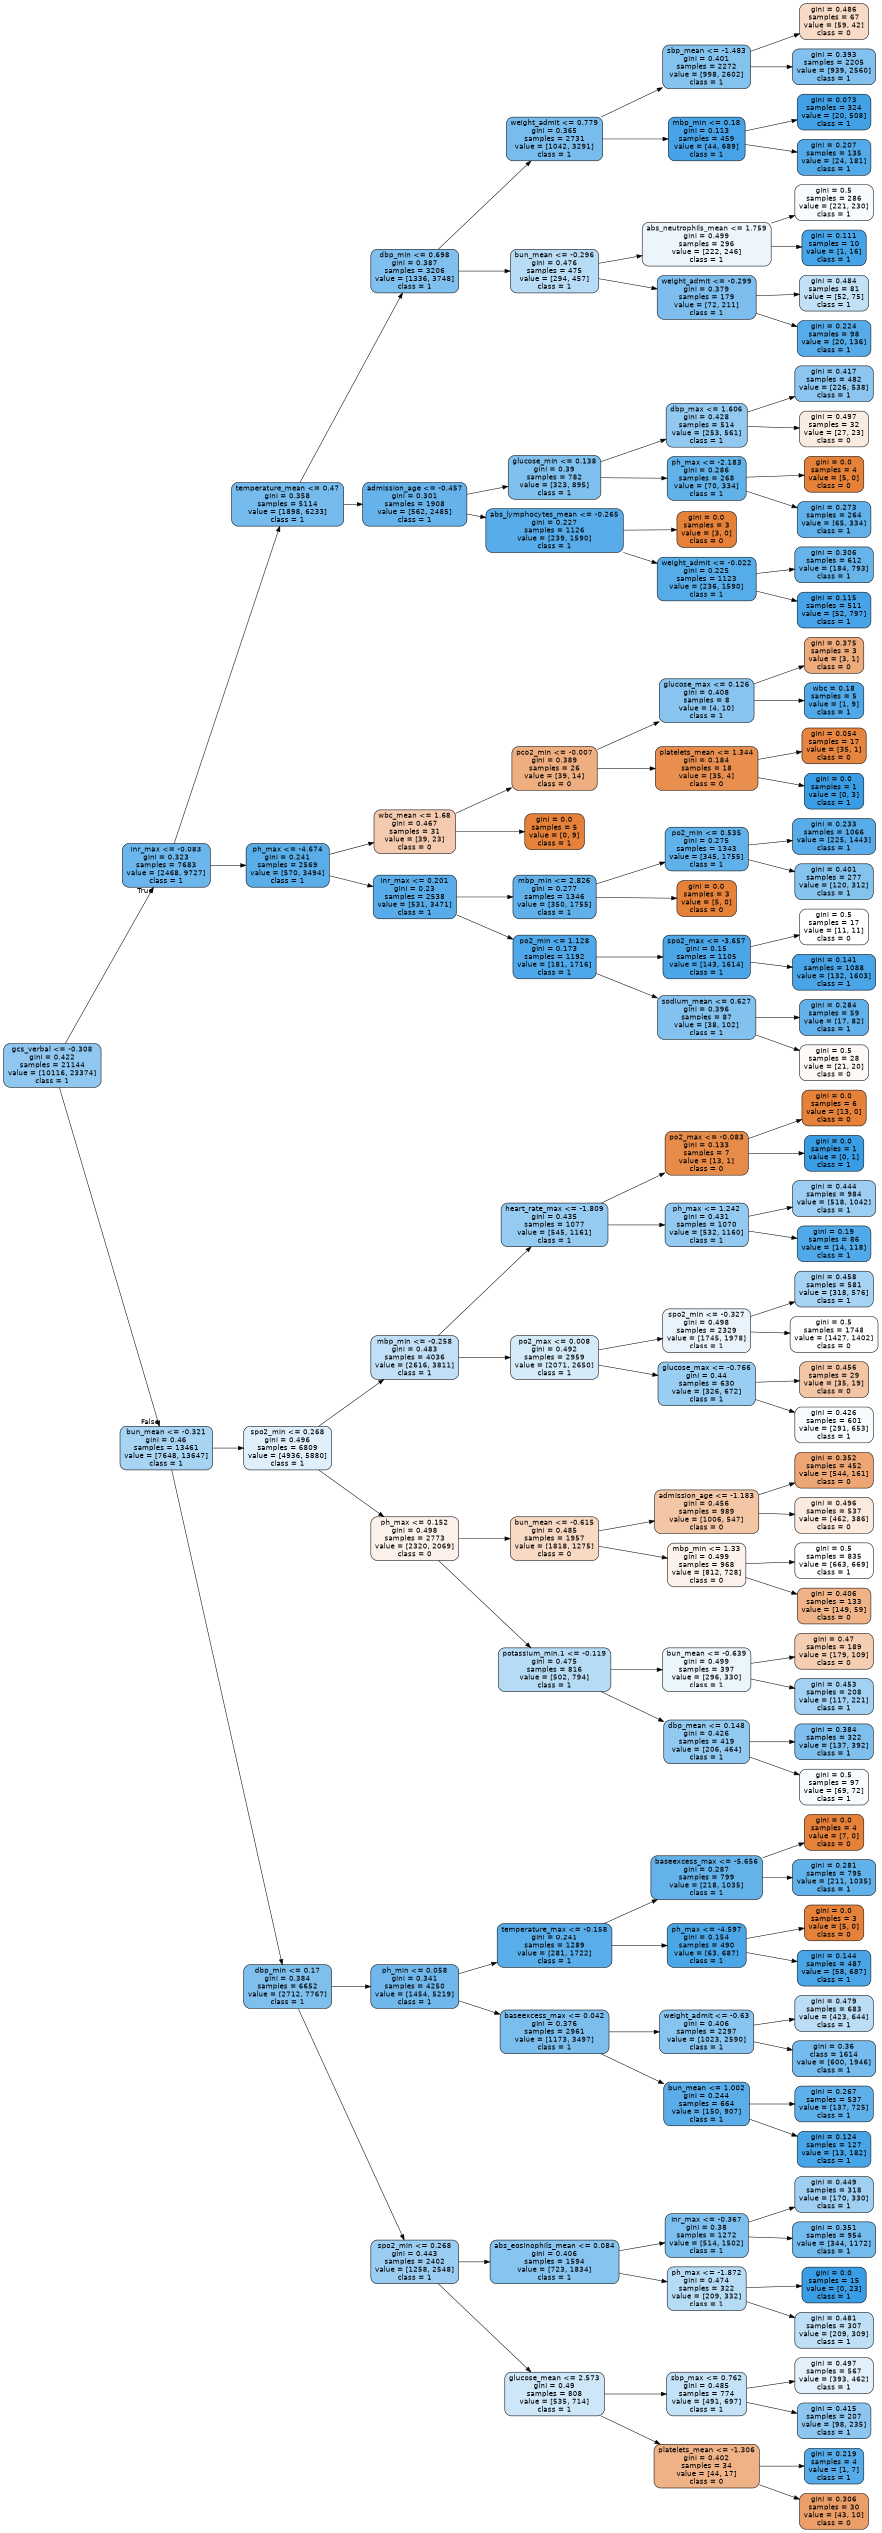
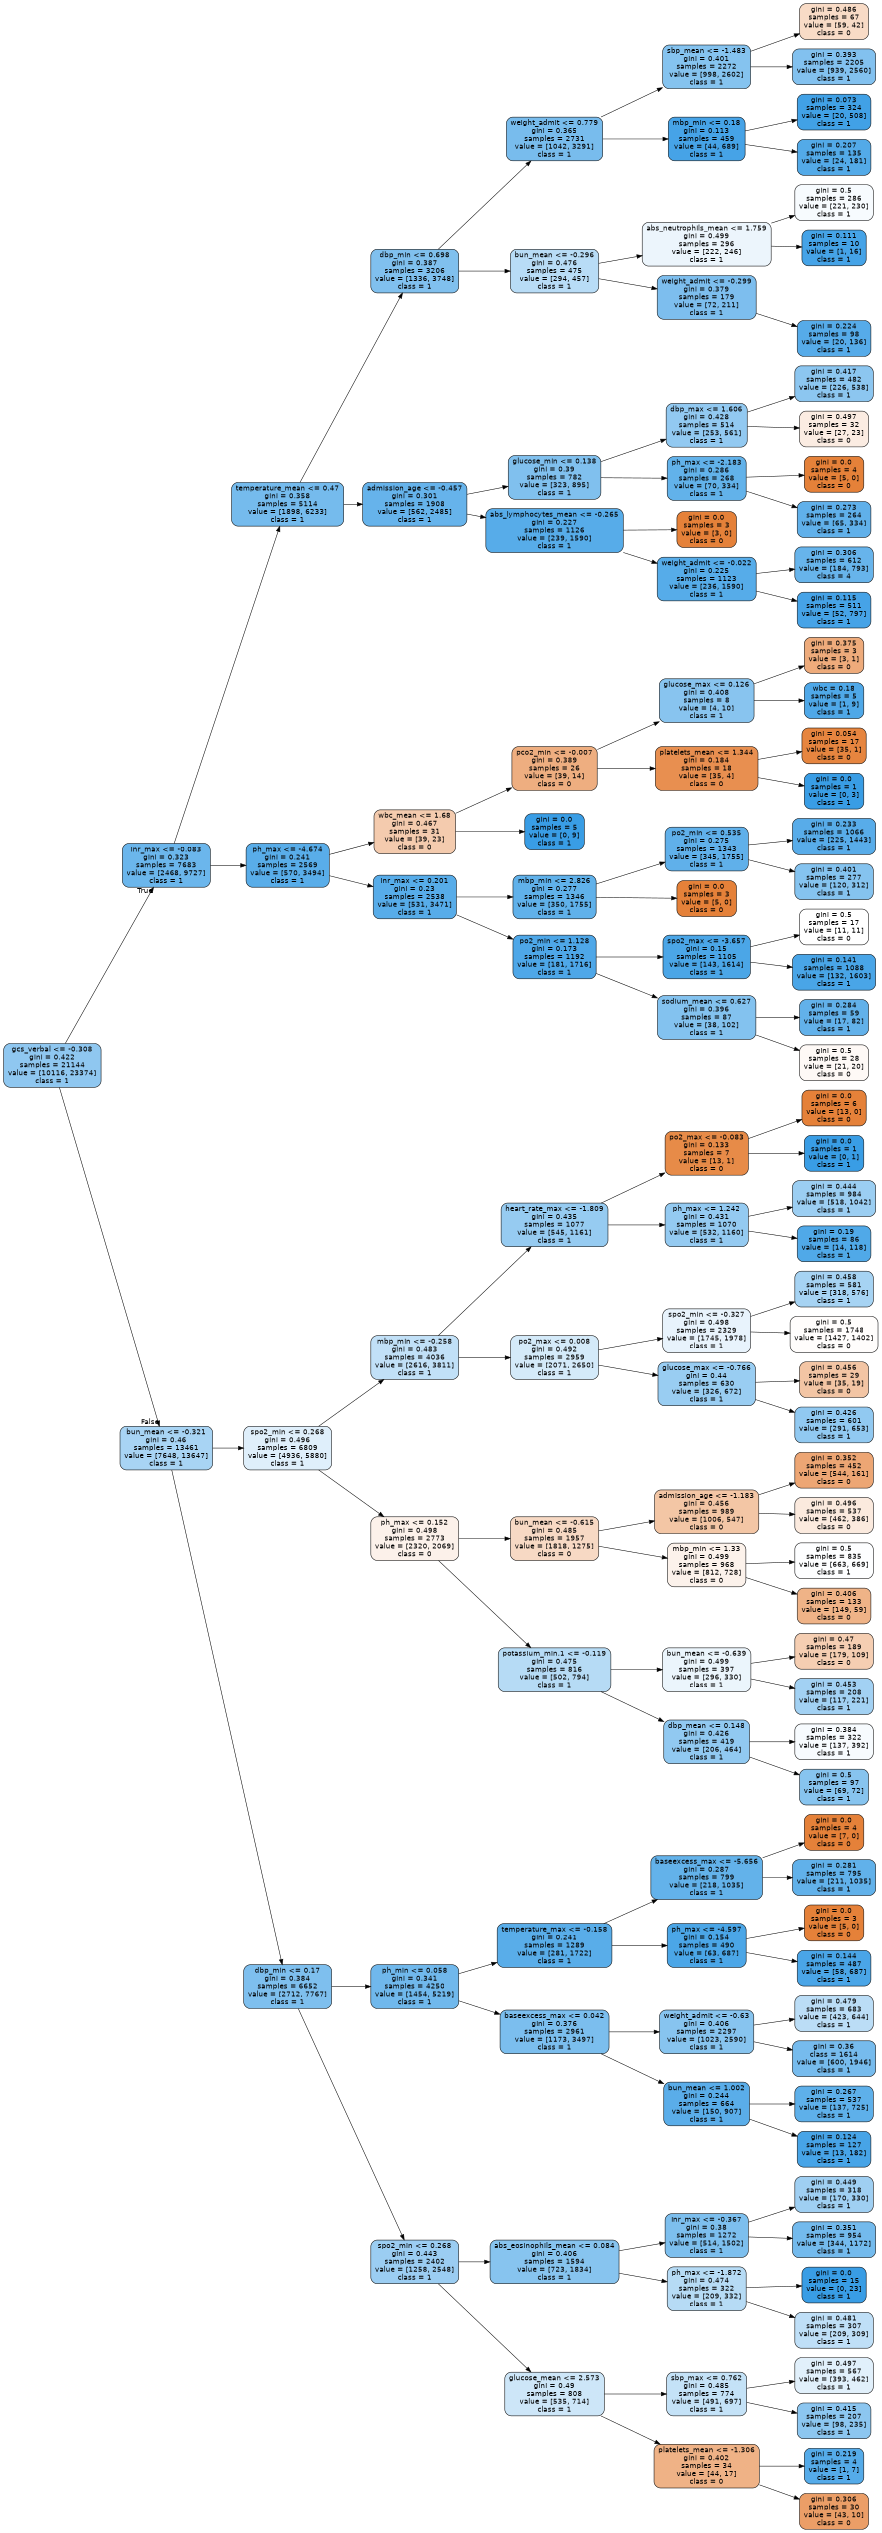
(834, 293) -> none
(834, 565) -> (834, 565)
(555, 832) -> (555, 832)
(834, 1425) -> (834, 1425)
(834, 1742) -> (834, 1742)
(834, 1787) -> (834, 1787)
